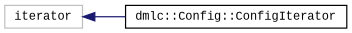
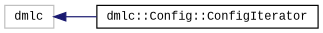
(44, 17) -> (29, 17)
